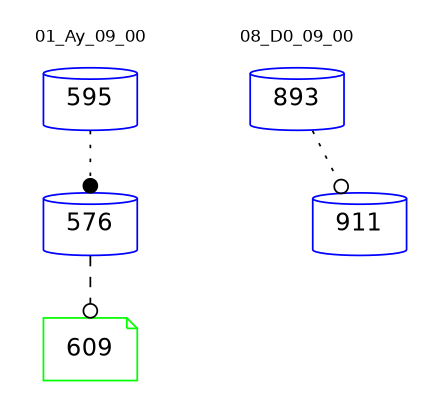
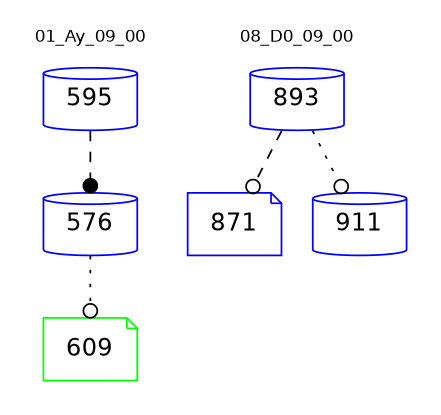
(90, 155) -> (90, 155)
none -> (235, 224)
(90, 280) -> (90, 280)
